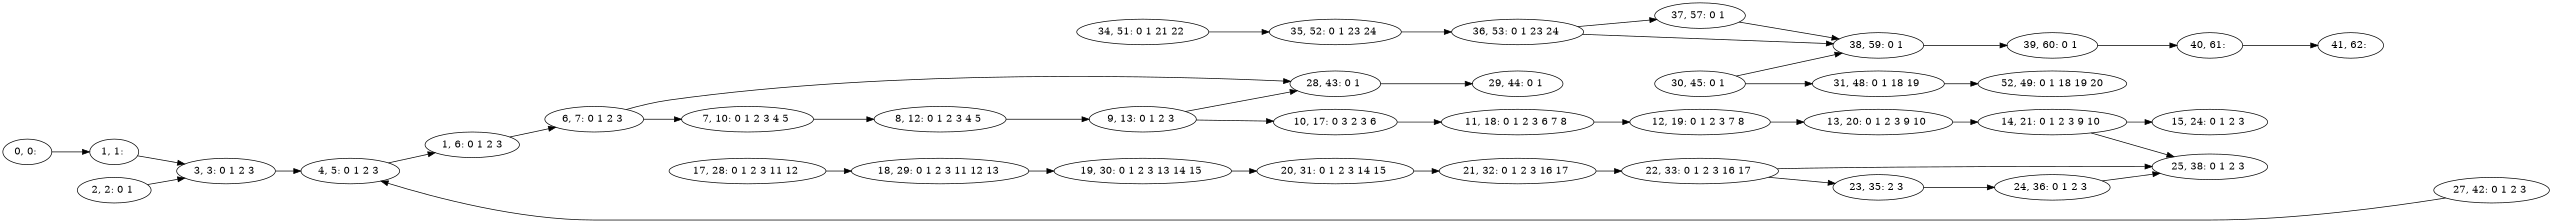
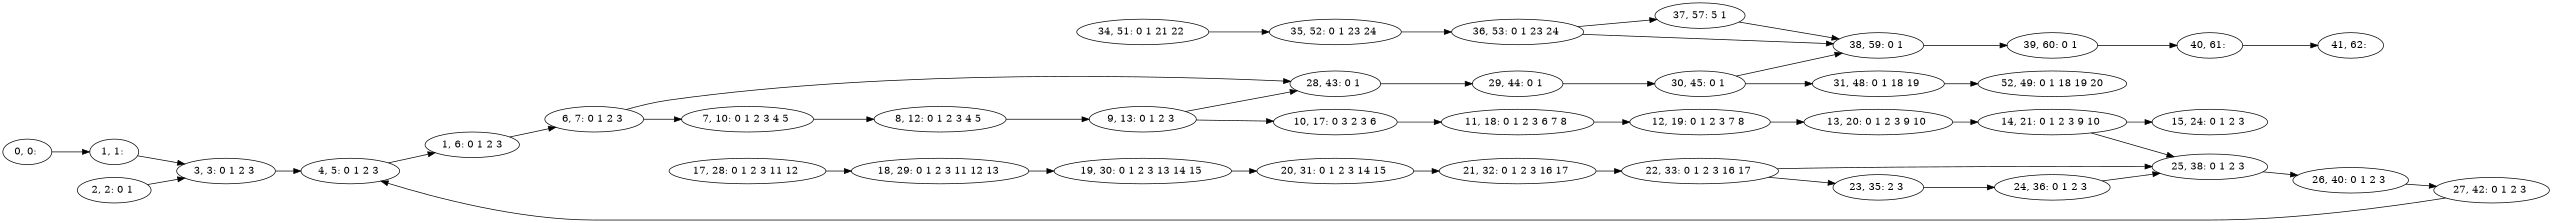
(1700, 16) -> (1700, 16)
none -> (1605, 84)
none -> (2351, 180)
